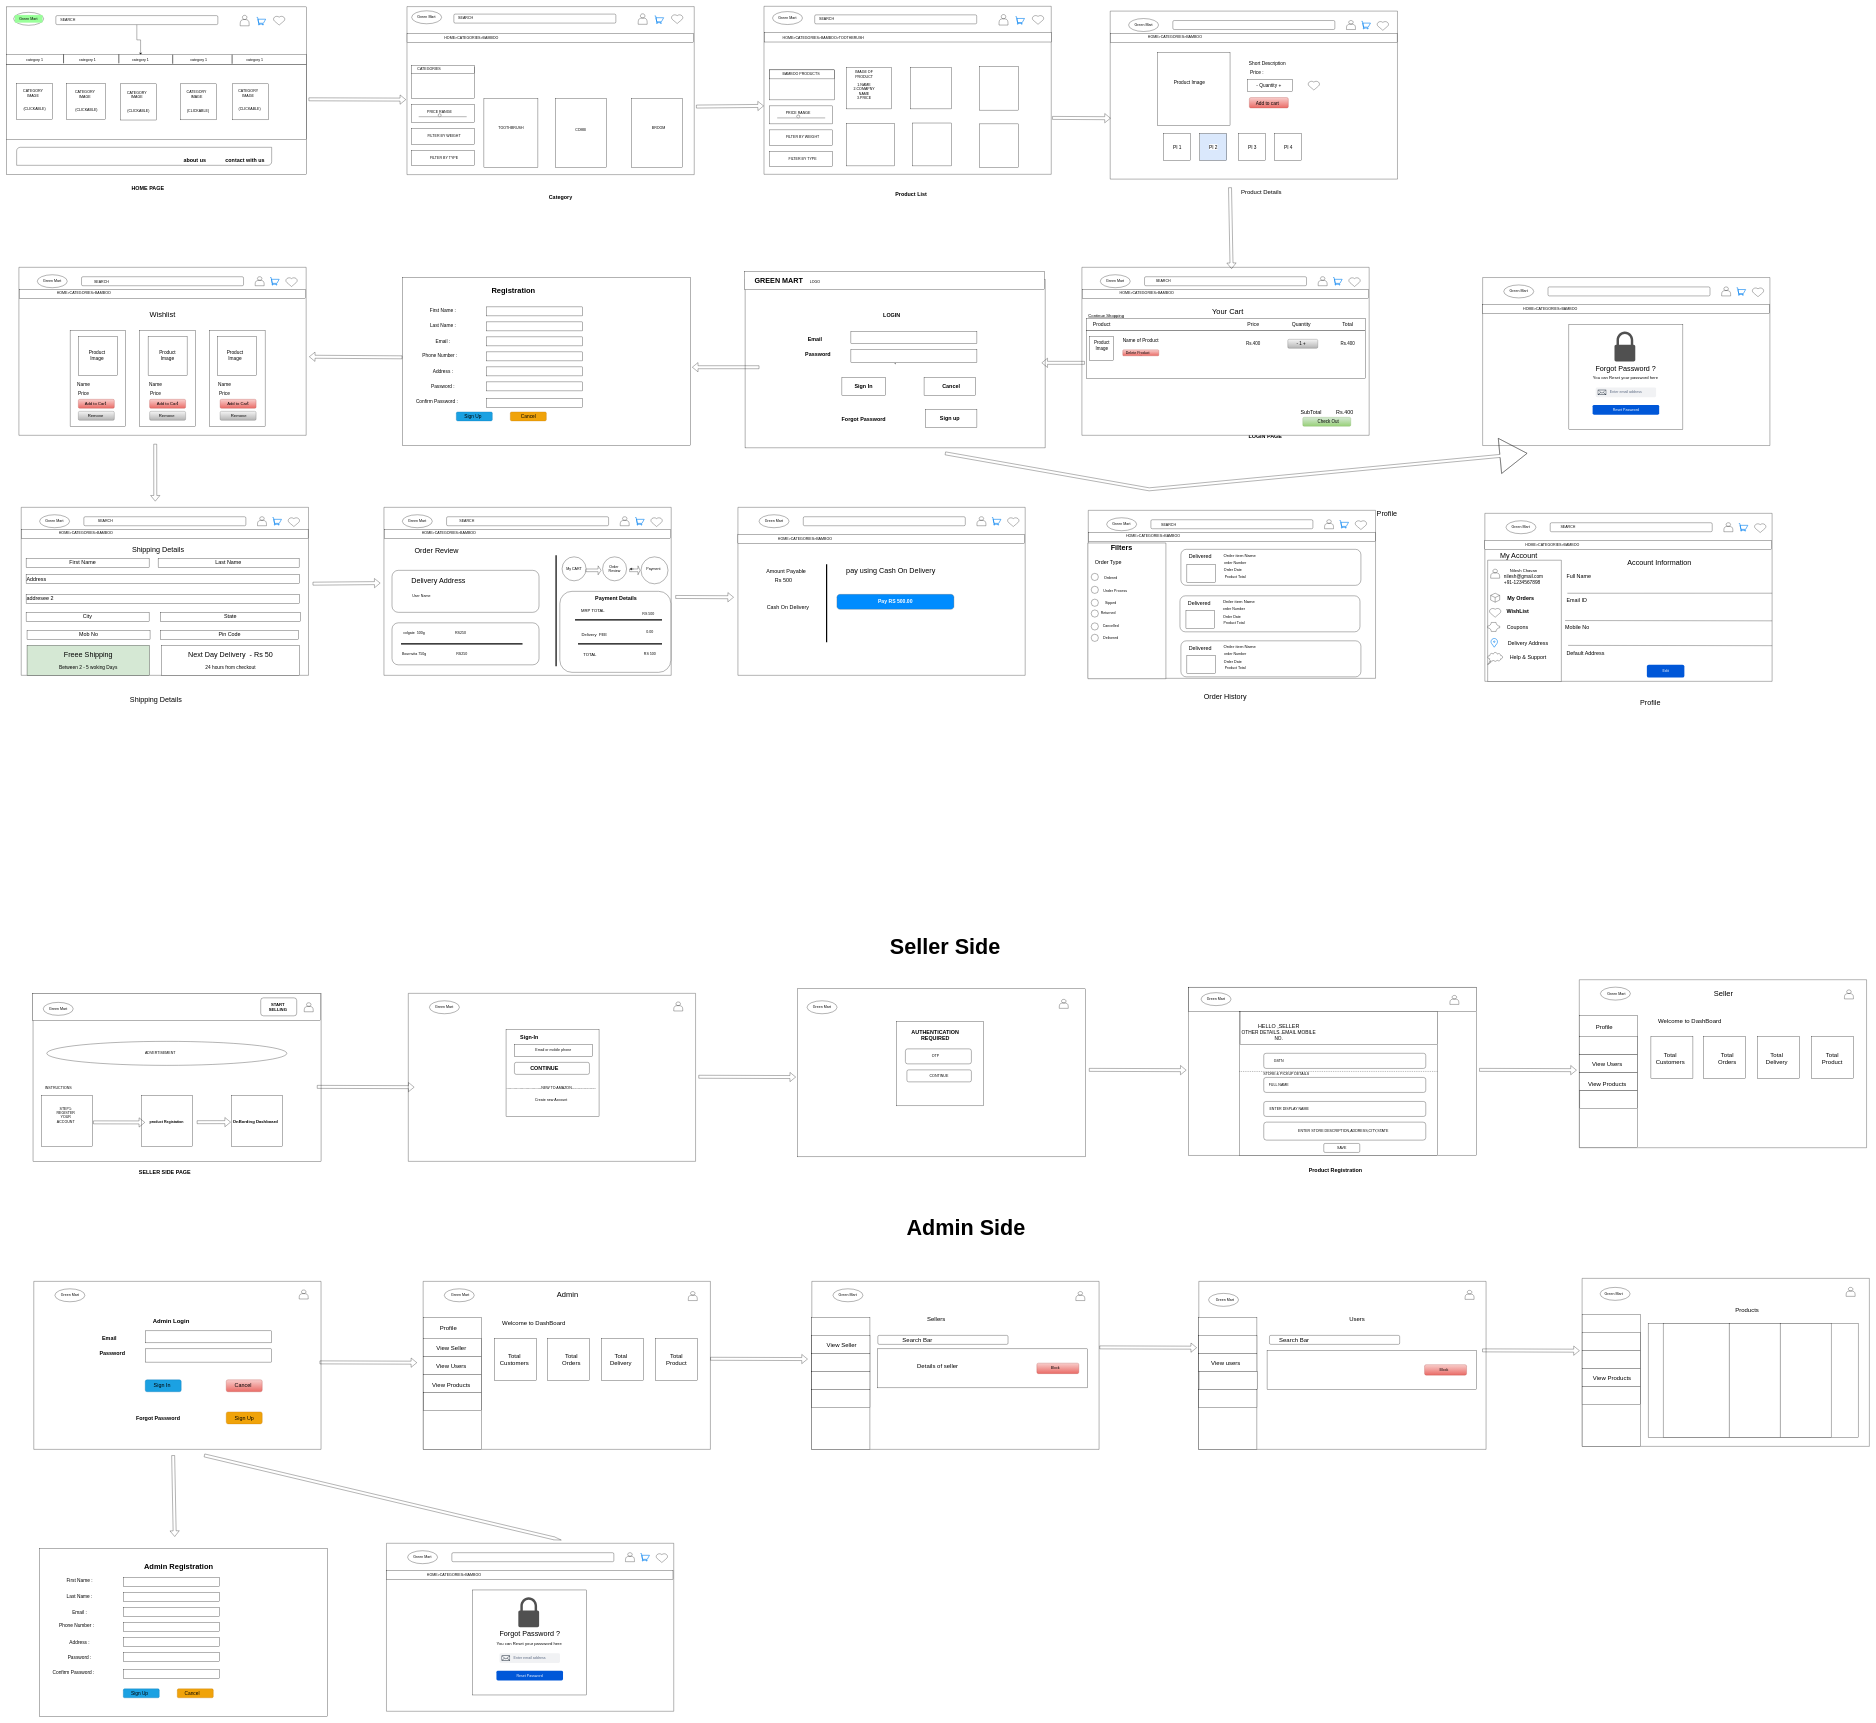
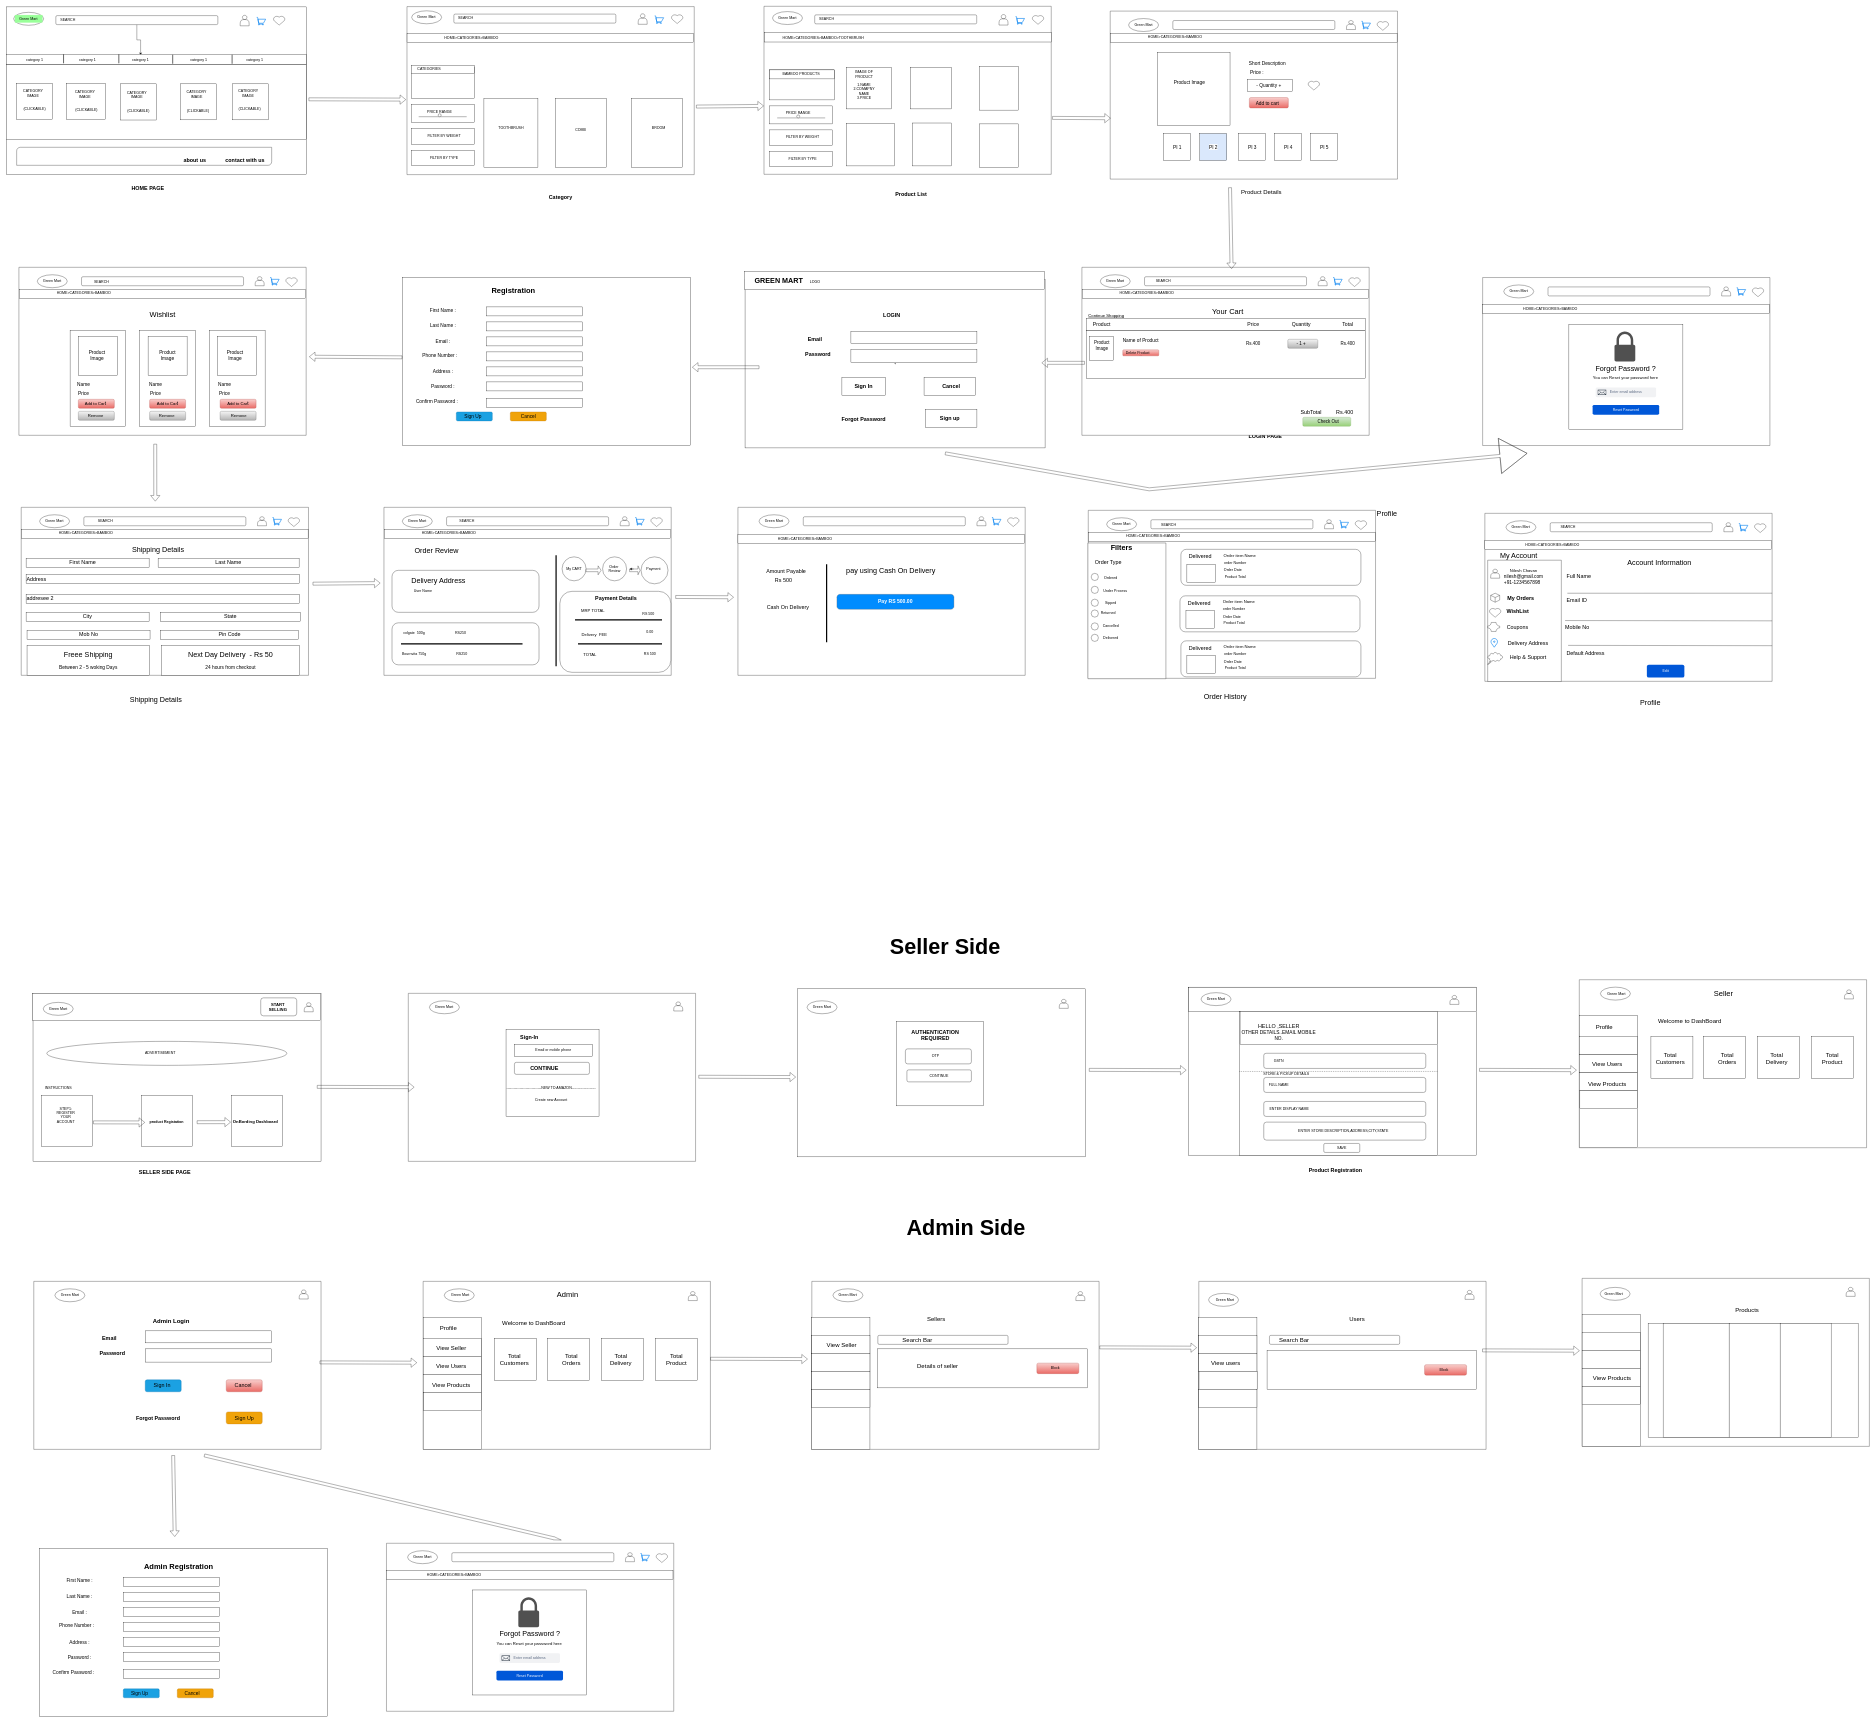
none -> (1324, 147)
(422, 596) -> (423, 591)
(88, 660) -> (88, 660)
